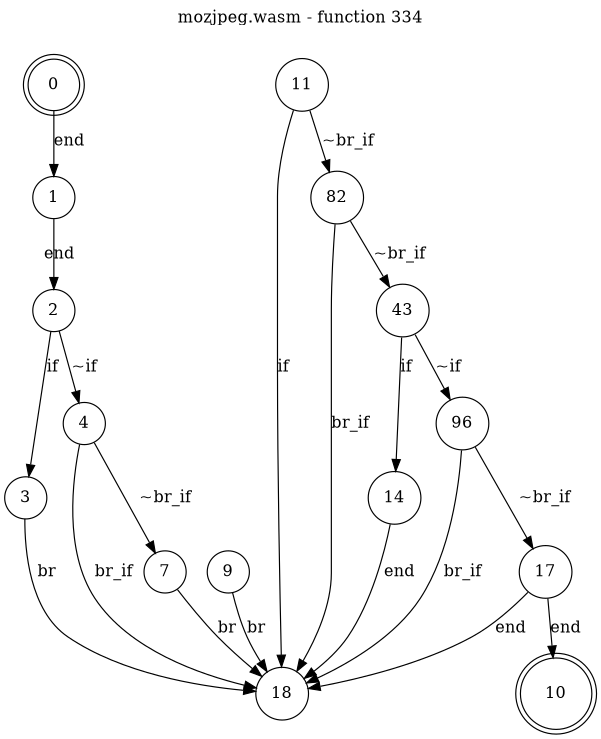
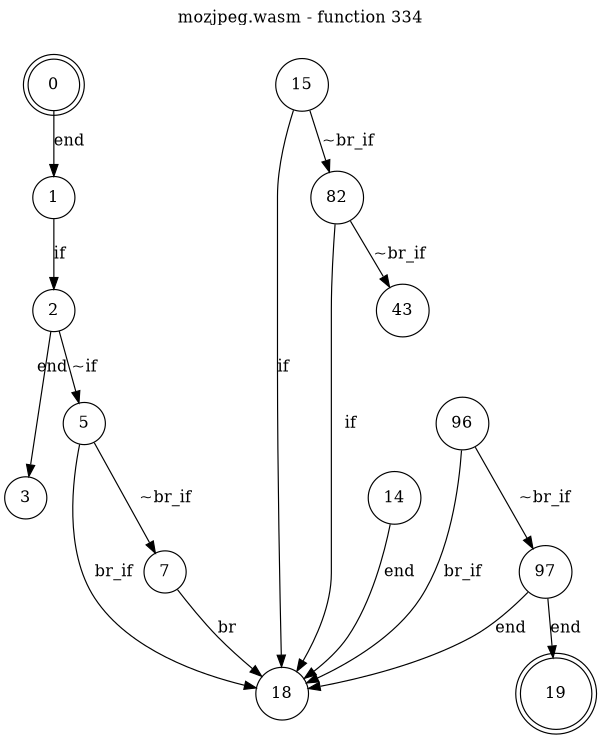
(302, 85) -> (302, 85)
(60, 254) -> (60, 254)
(430, 362) -> none
(53, 367) -> (53, 367)
(399, 398) -> none
(84, 424) -> (84, 424)
(351, 424) -> (351, 424)
(228, 572) -> none
(546, 572) -> (546, 572)
(92, 651) -> none
(556, 694) -> (556, 694)
